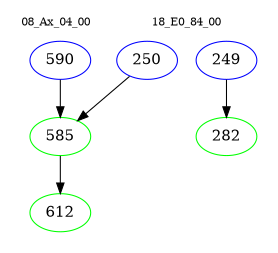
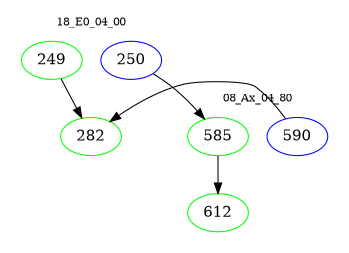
(56, 23) -> (258, 99)
(187, 23) -> (92, 23)
(226, 60) -> (52, 60)
(60, 93) -> (206, 82)
